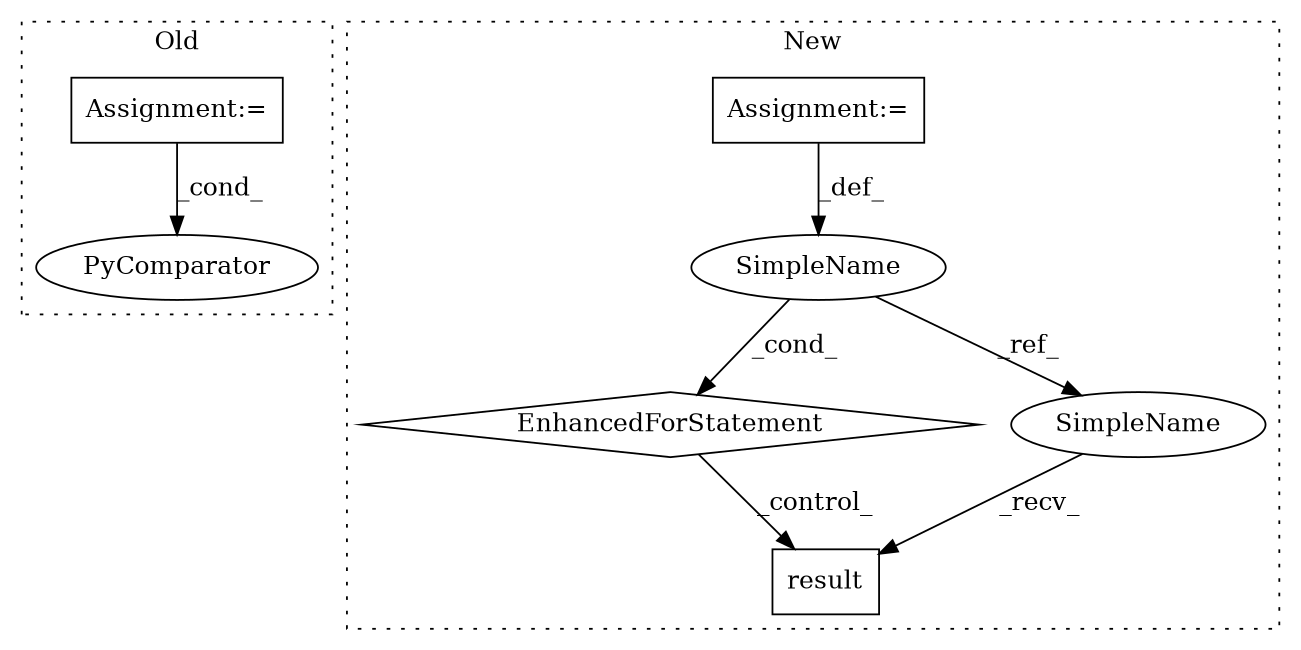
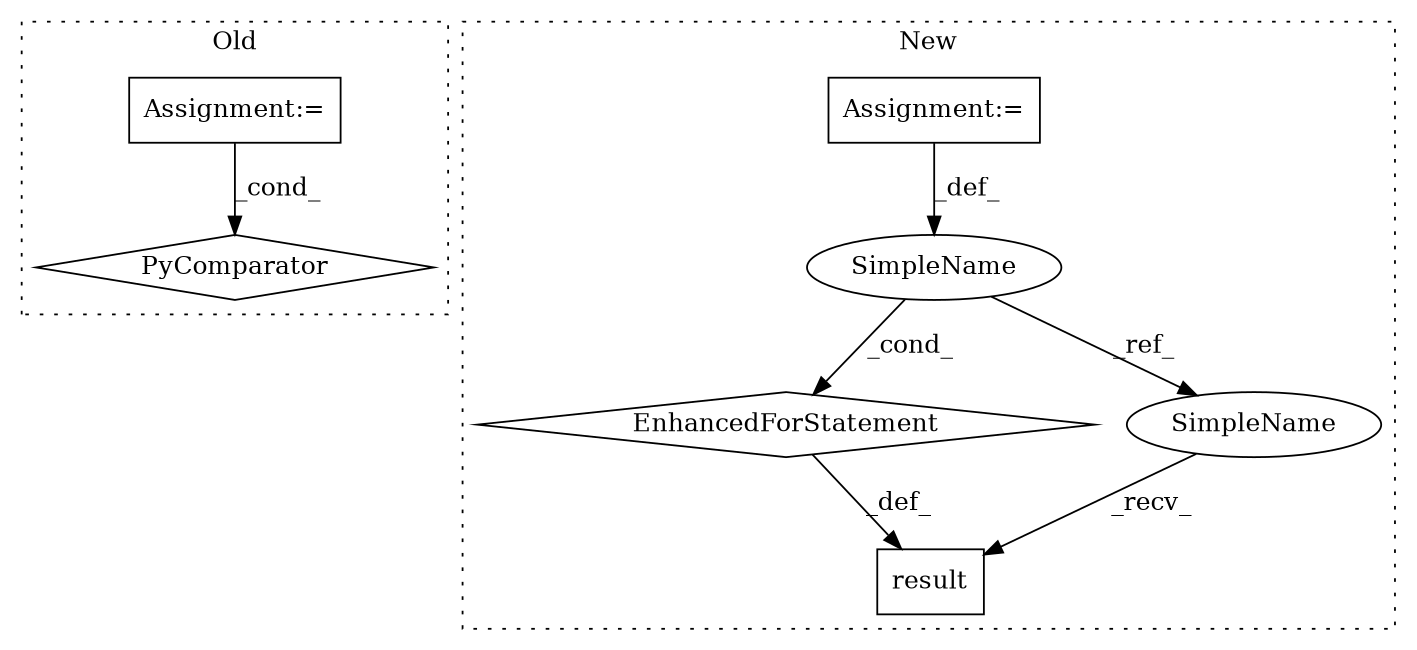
(177, 267) -> (235, 267)
(815, 503) -> (899, 503)
